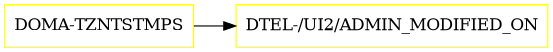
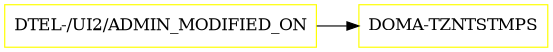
(209, 26) -> (332, 26)
